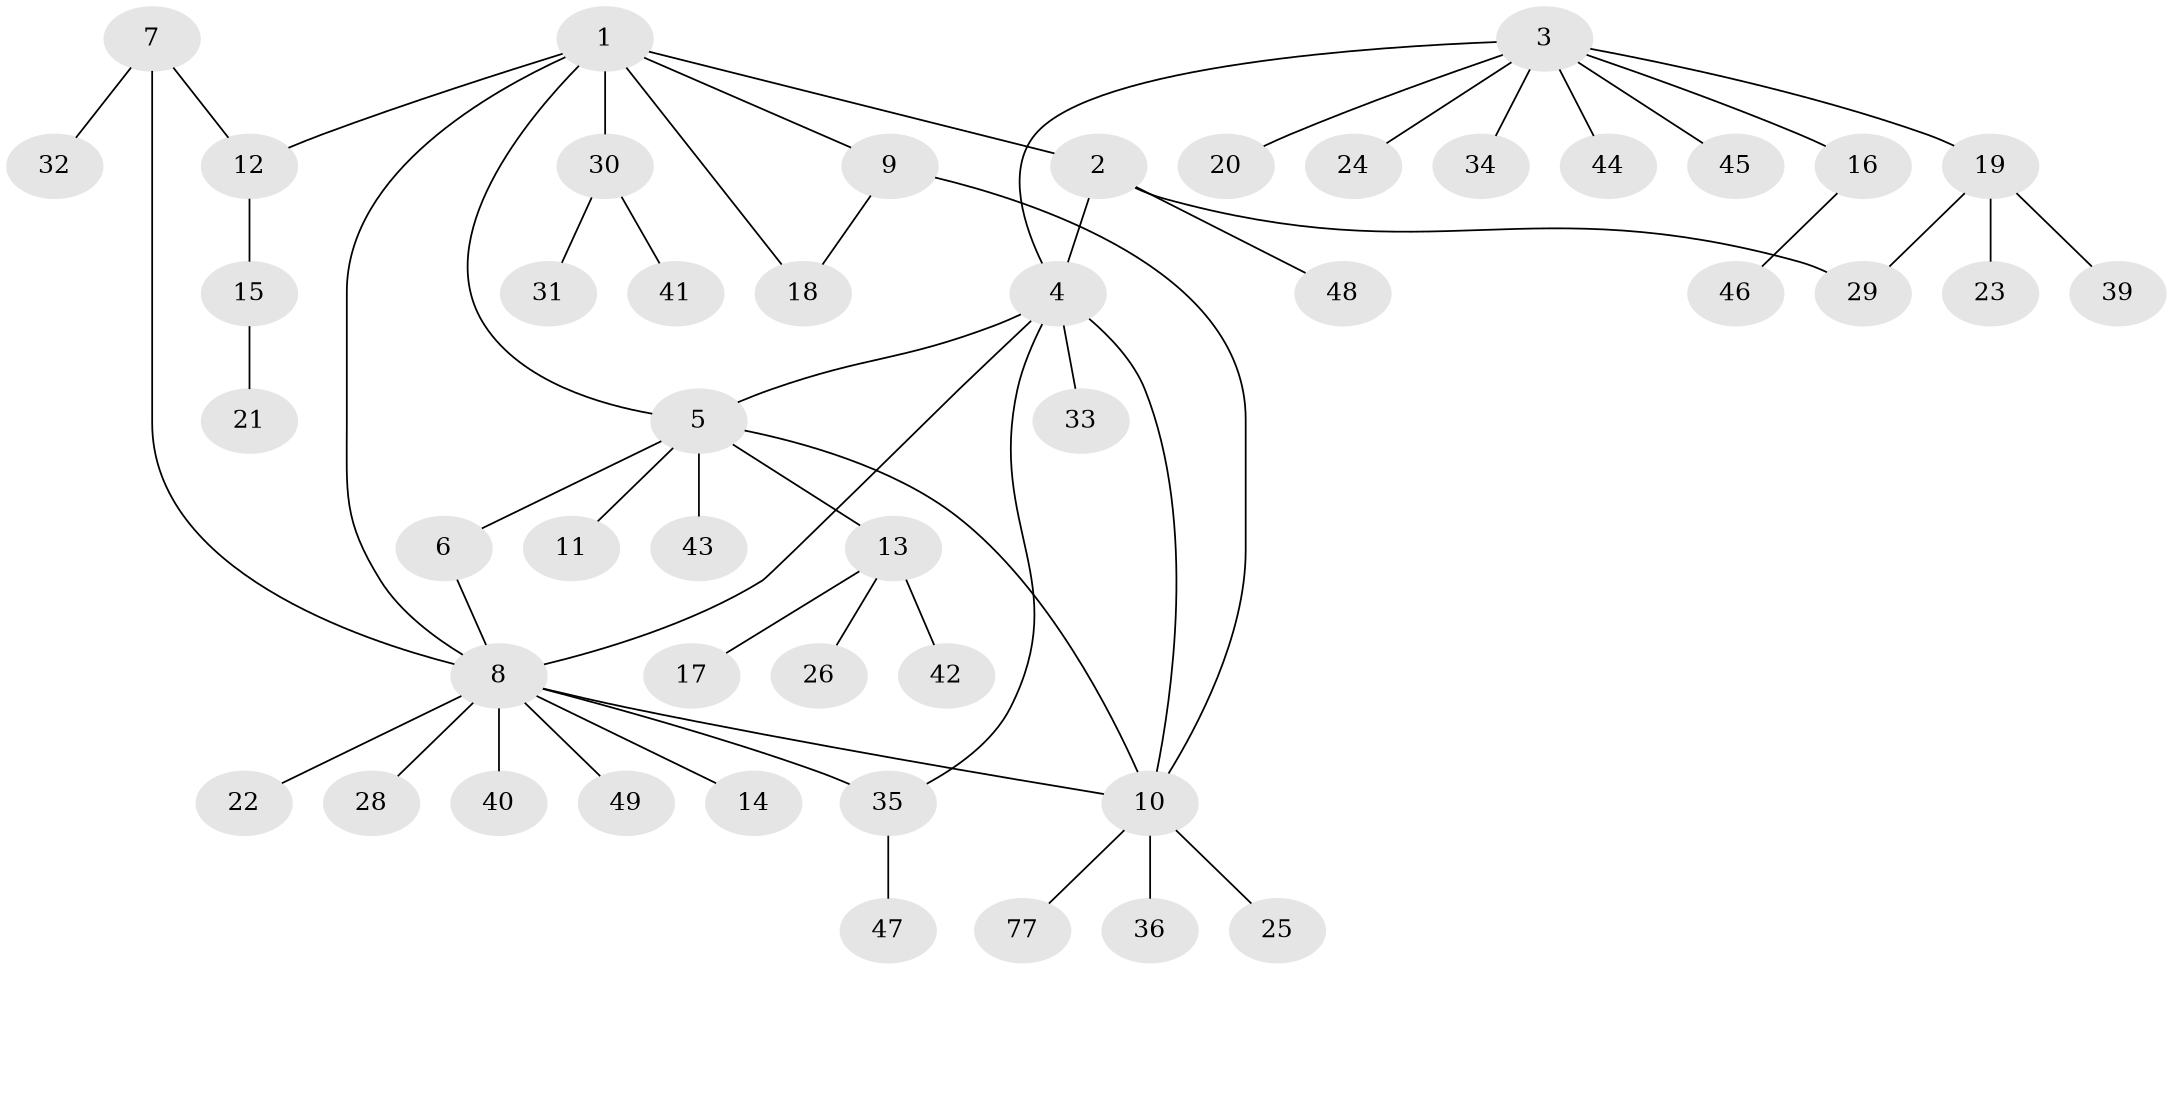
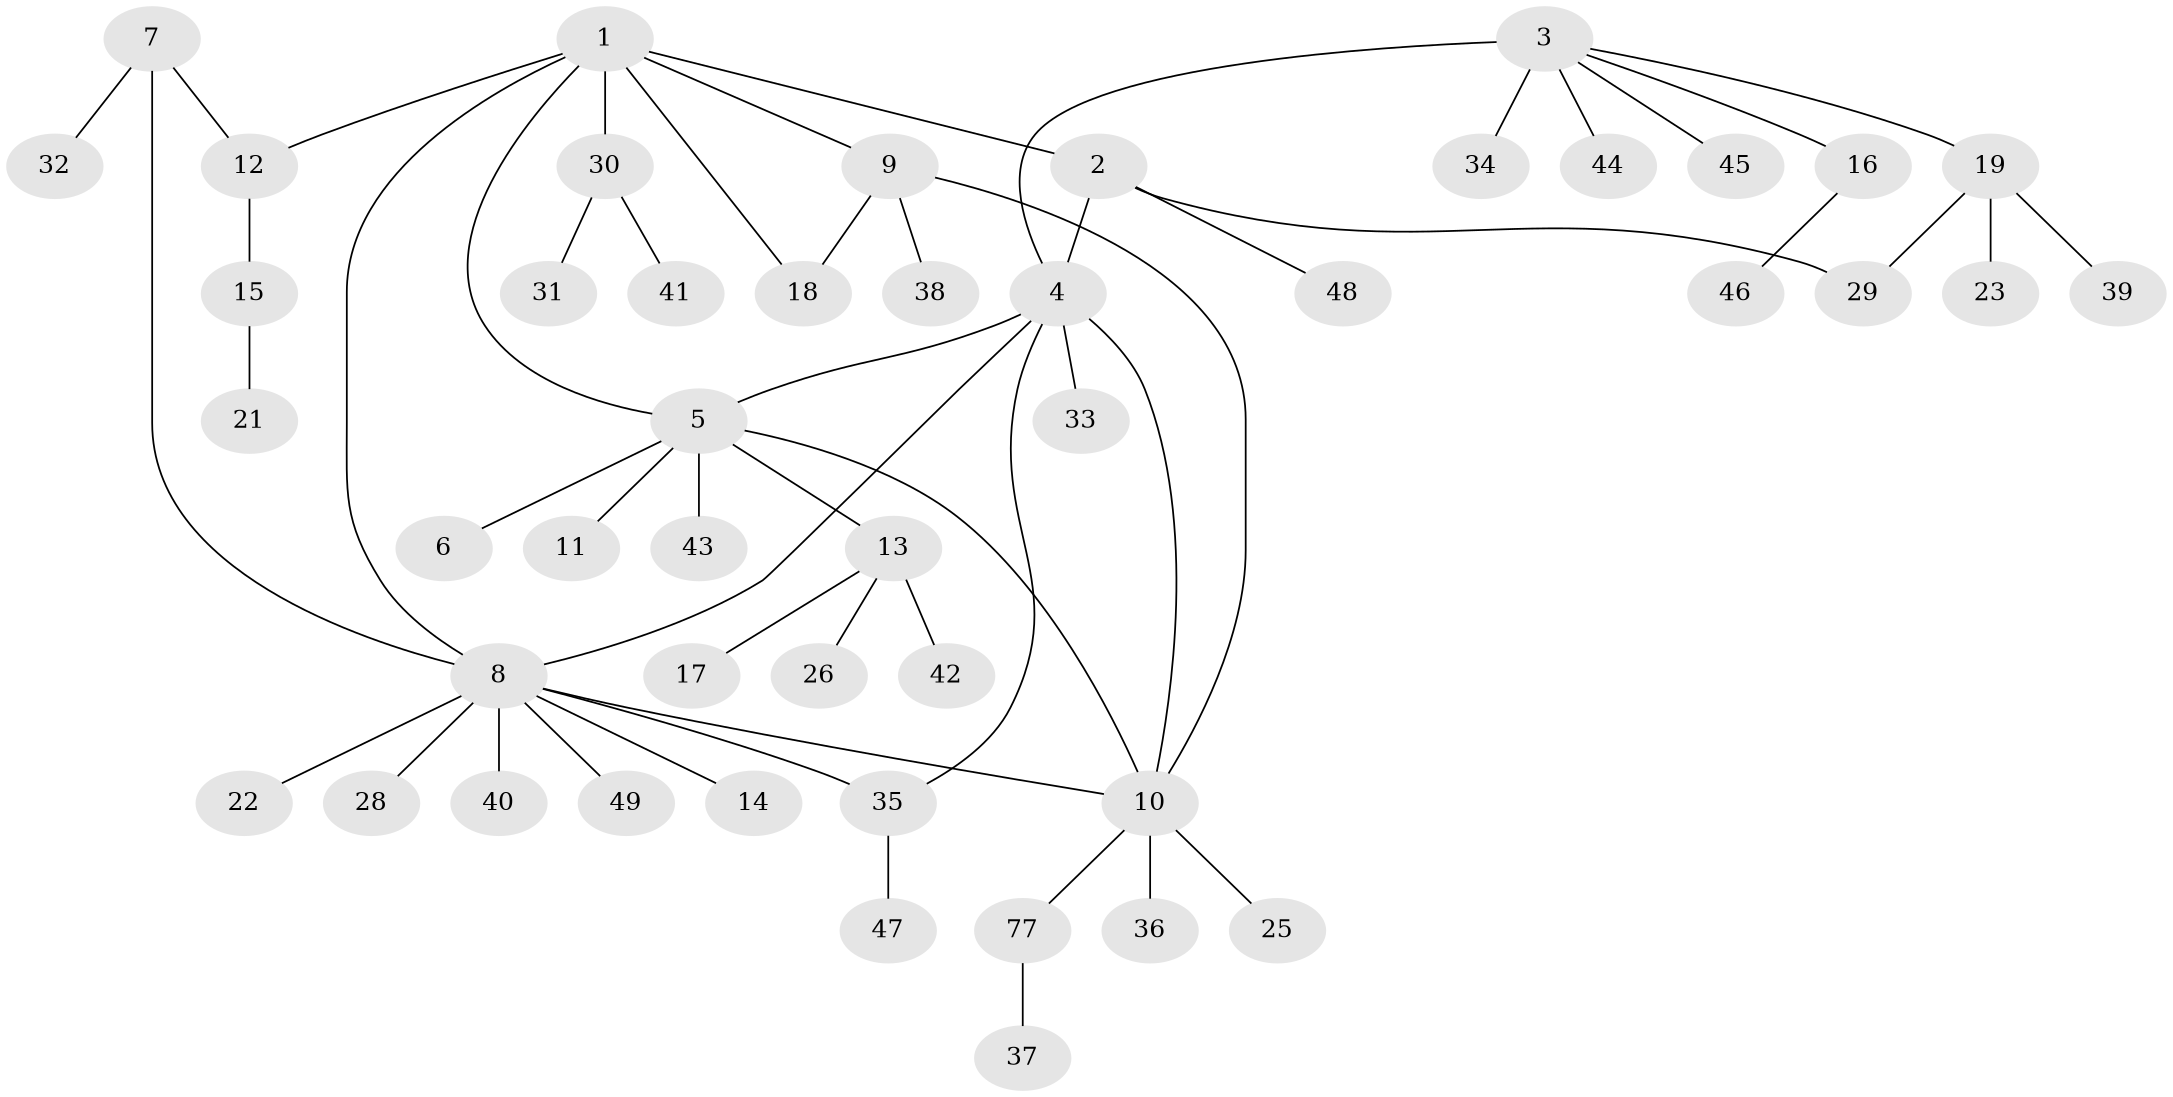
(1226, 166) -> none
(1354, 166) -> none
none -> (931, 294)
(472, 612) -> none
none -> (1023, 1058)
